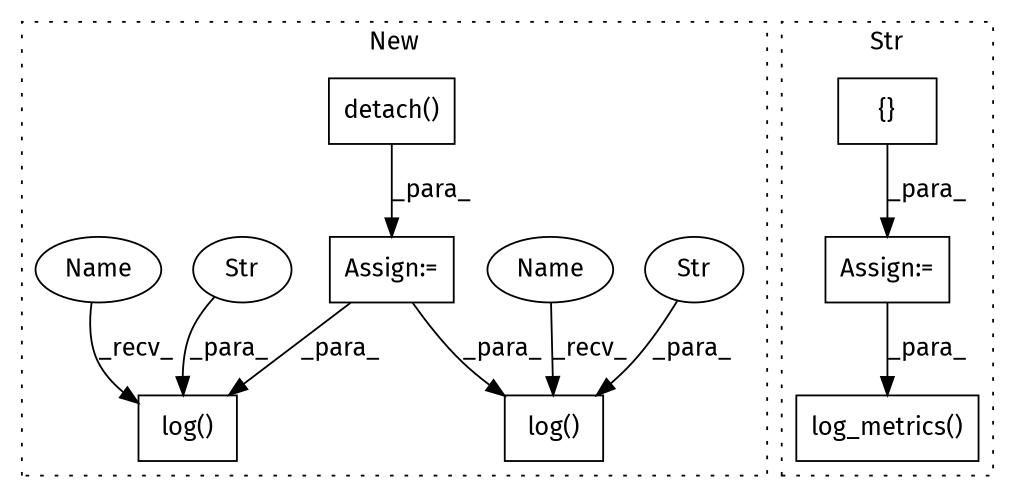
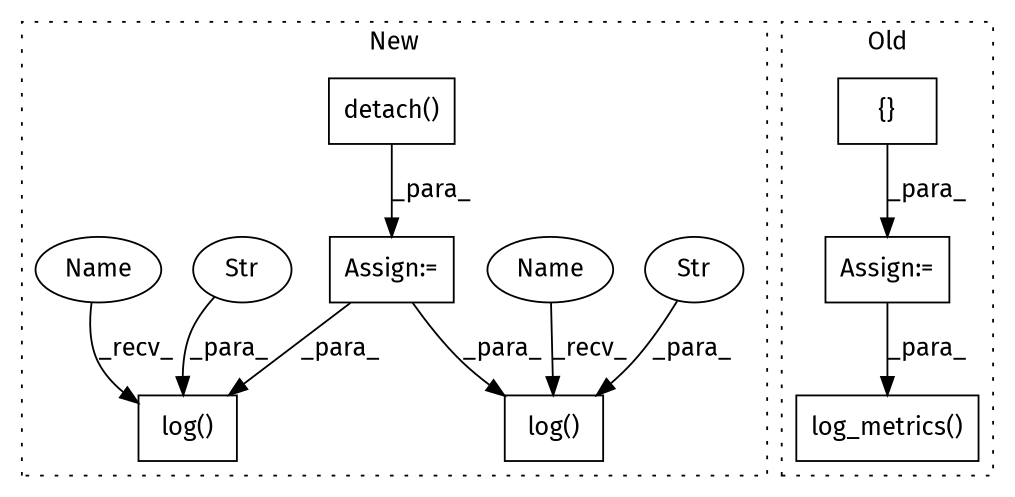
(887, 43) -> (887, 43)
